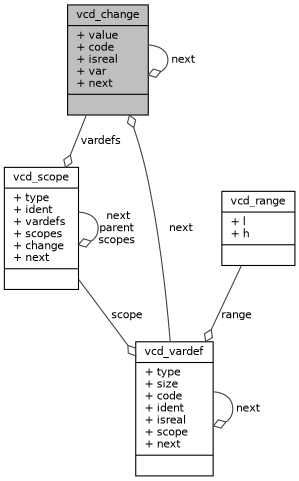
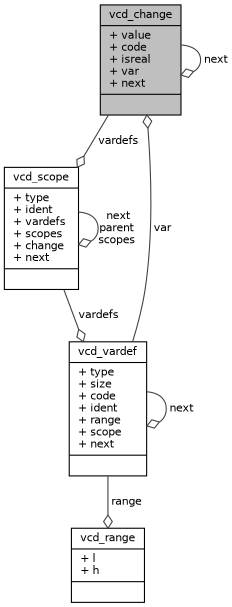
(179, 228) -> (161, 228)
(226, 298) -> (108, 496)
(125, 316) -> (97, 316)
(166, 420) -> (100, 420)
